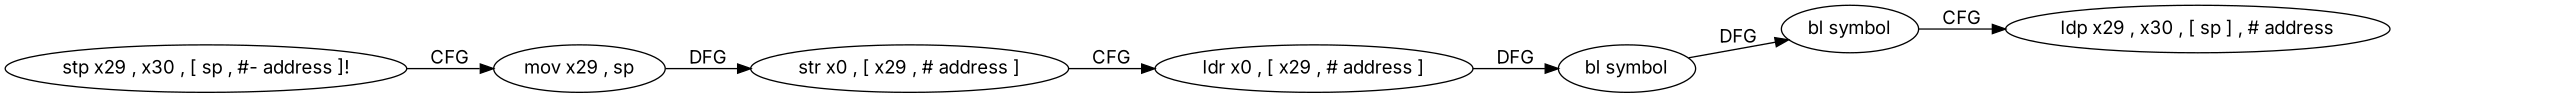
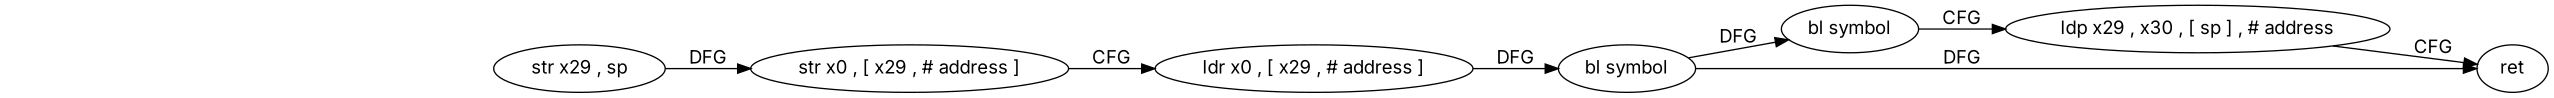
(206, 69) -> none
(579, 69) -> (579, 69)
none -> (2513, 69)
